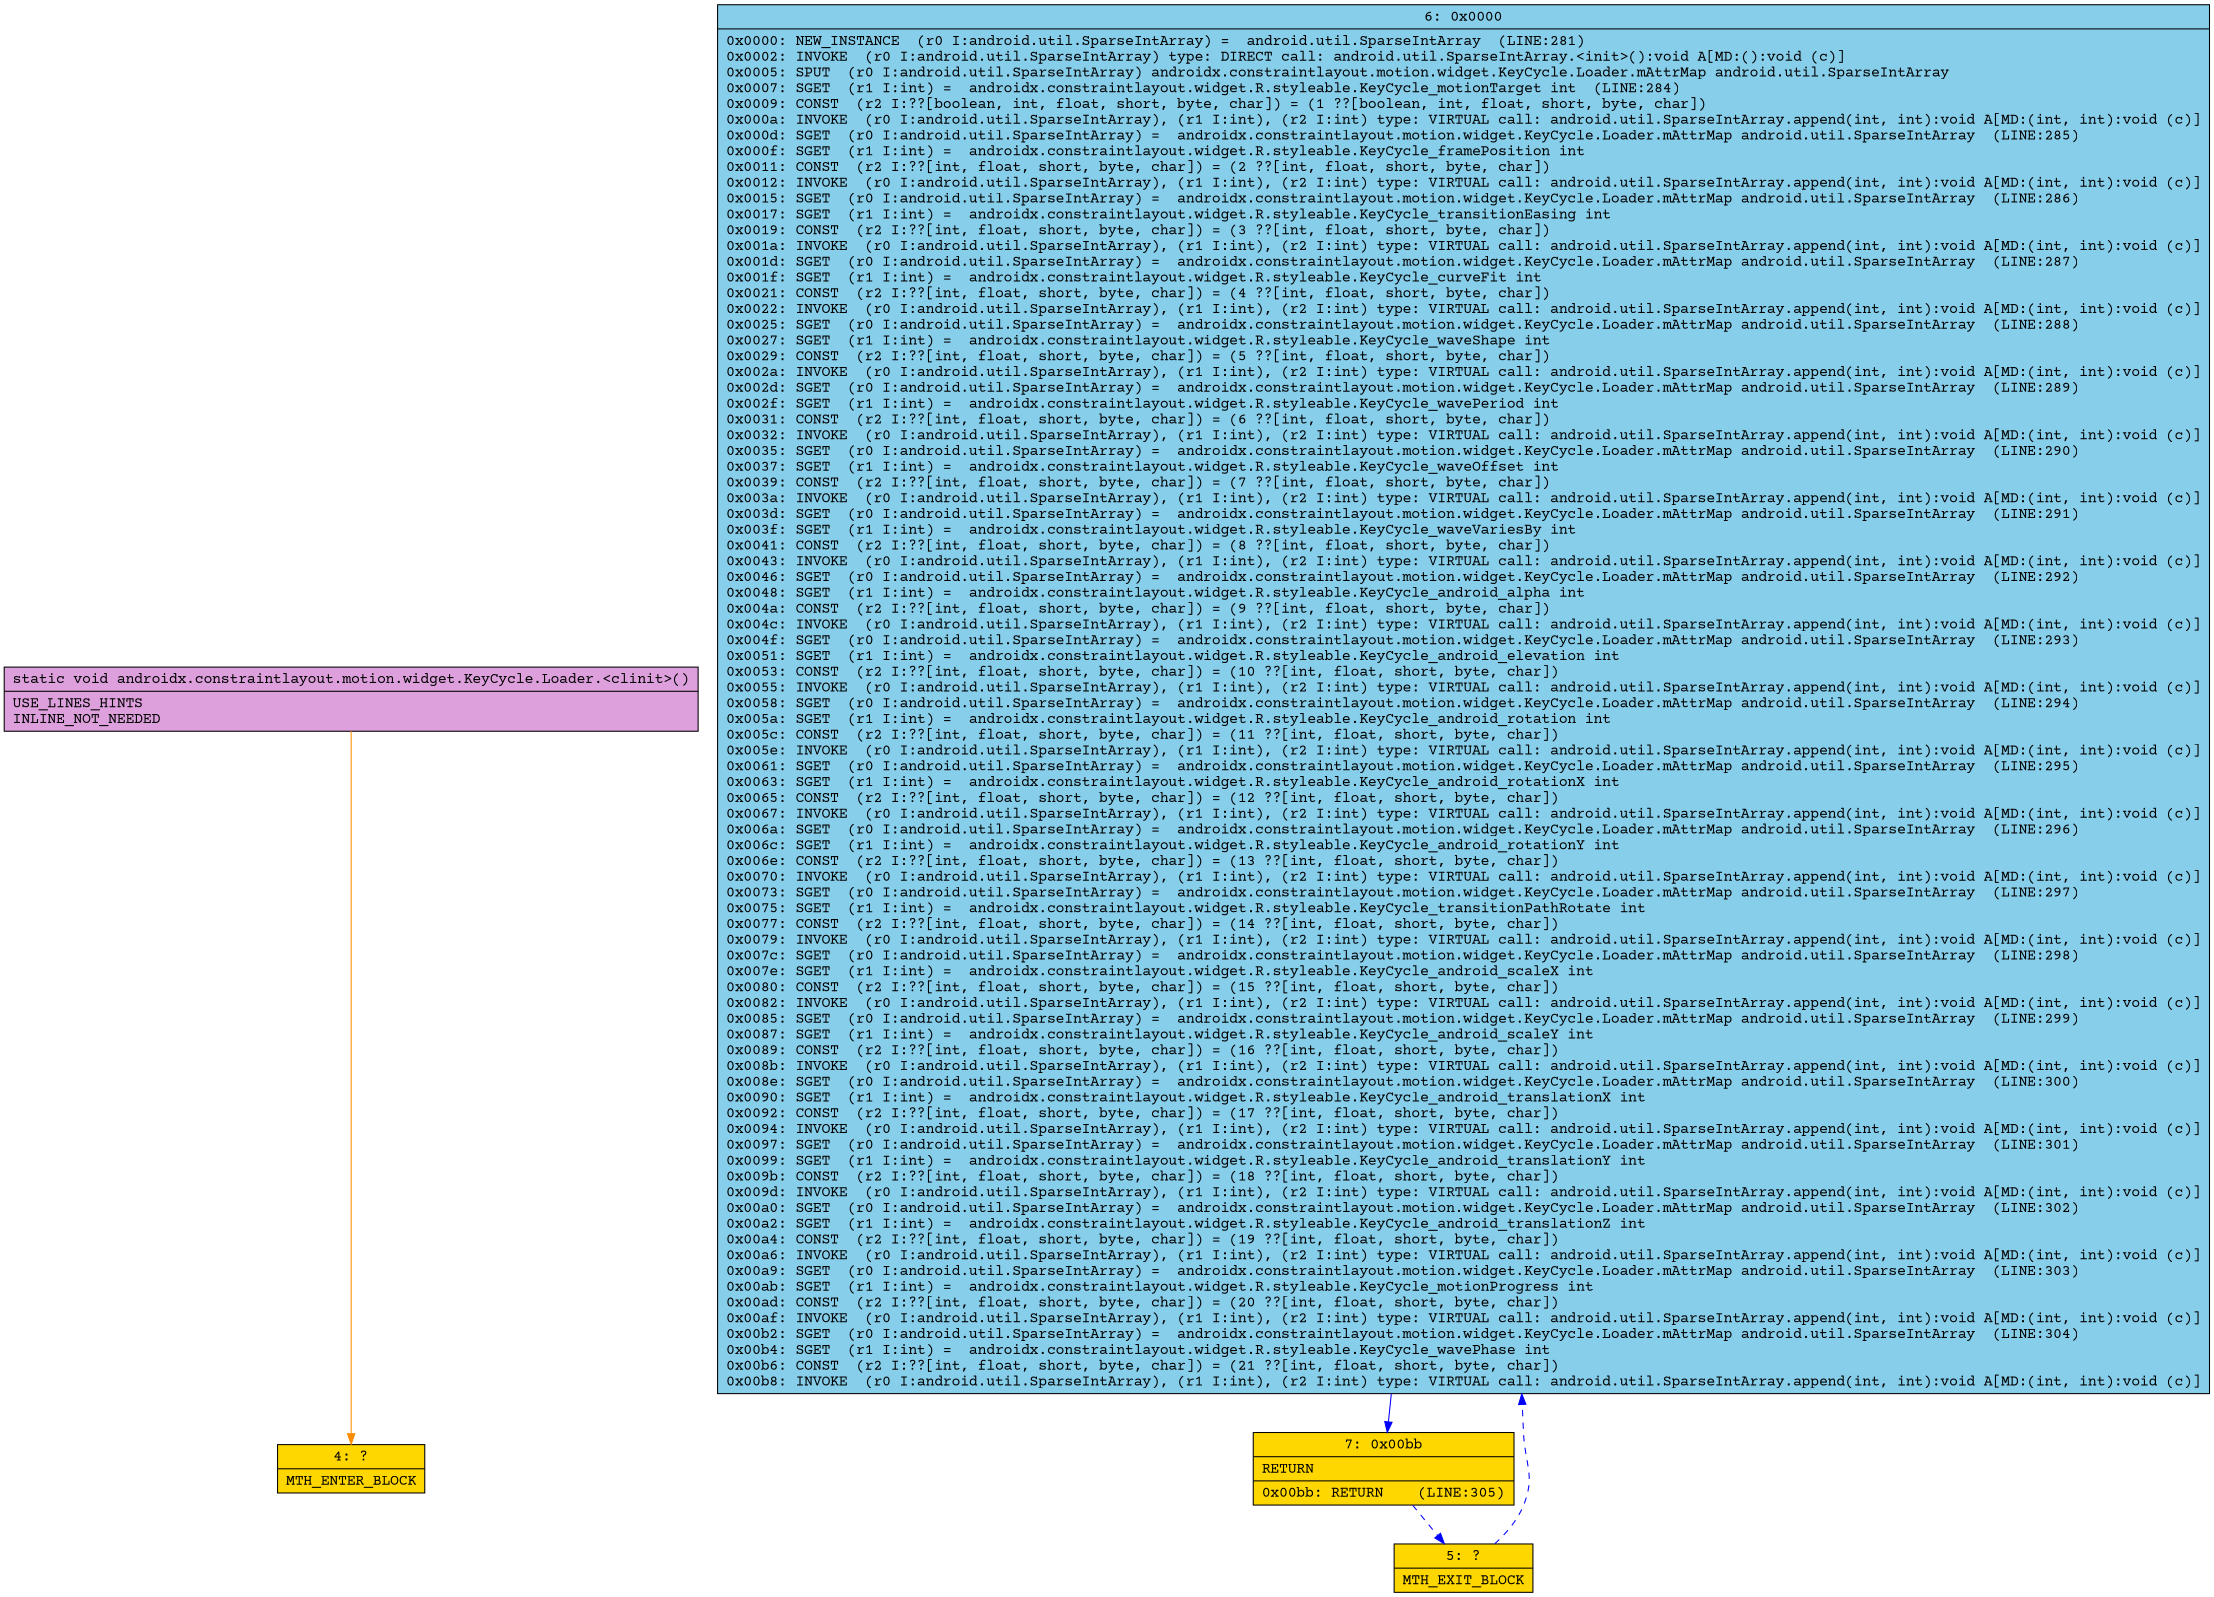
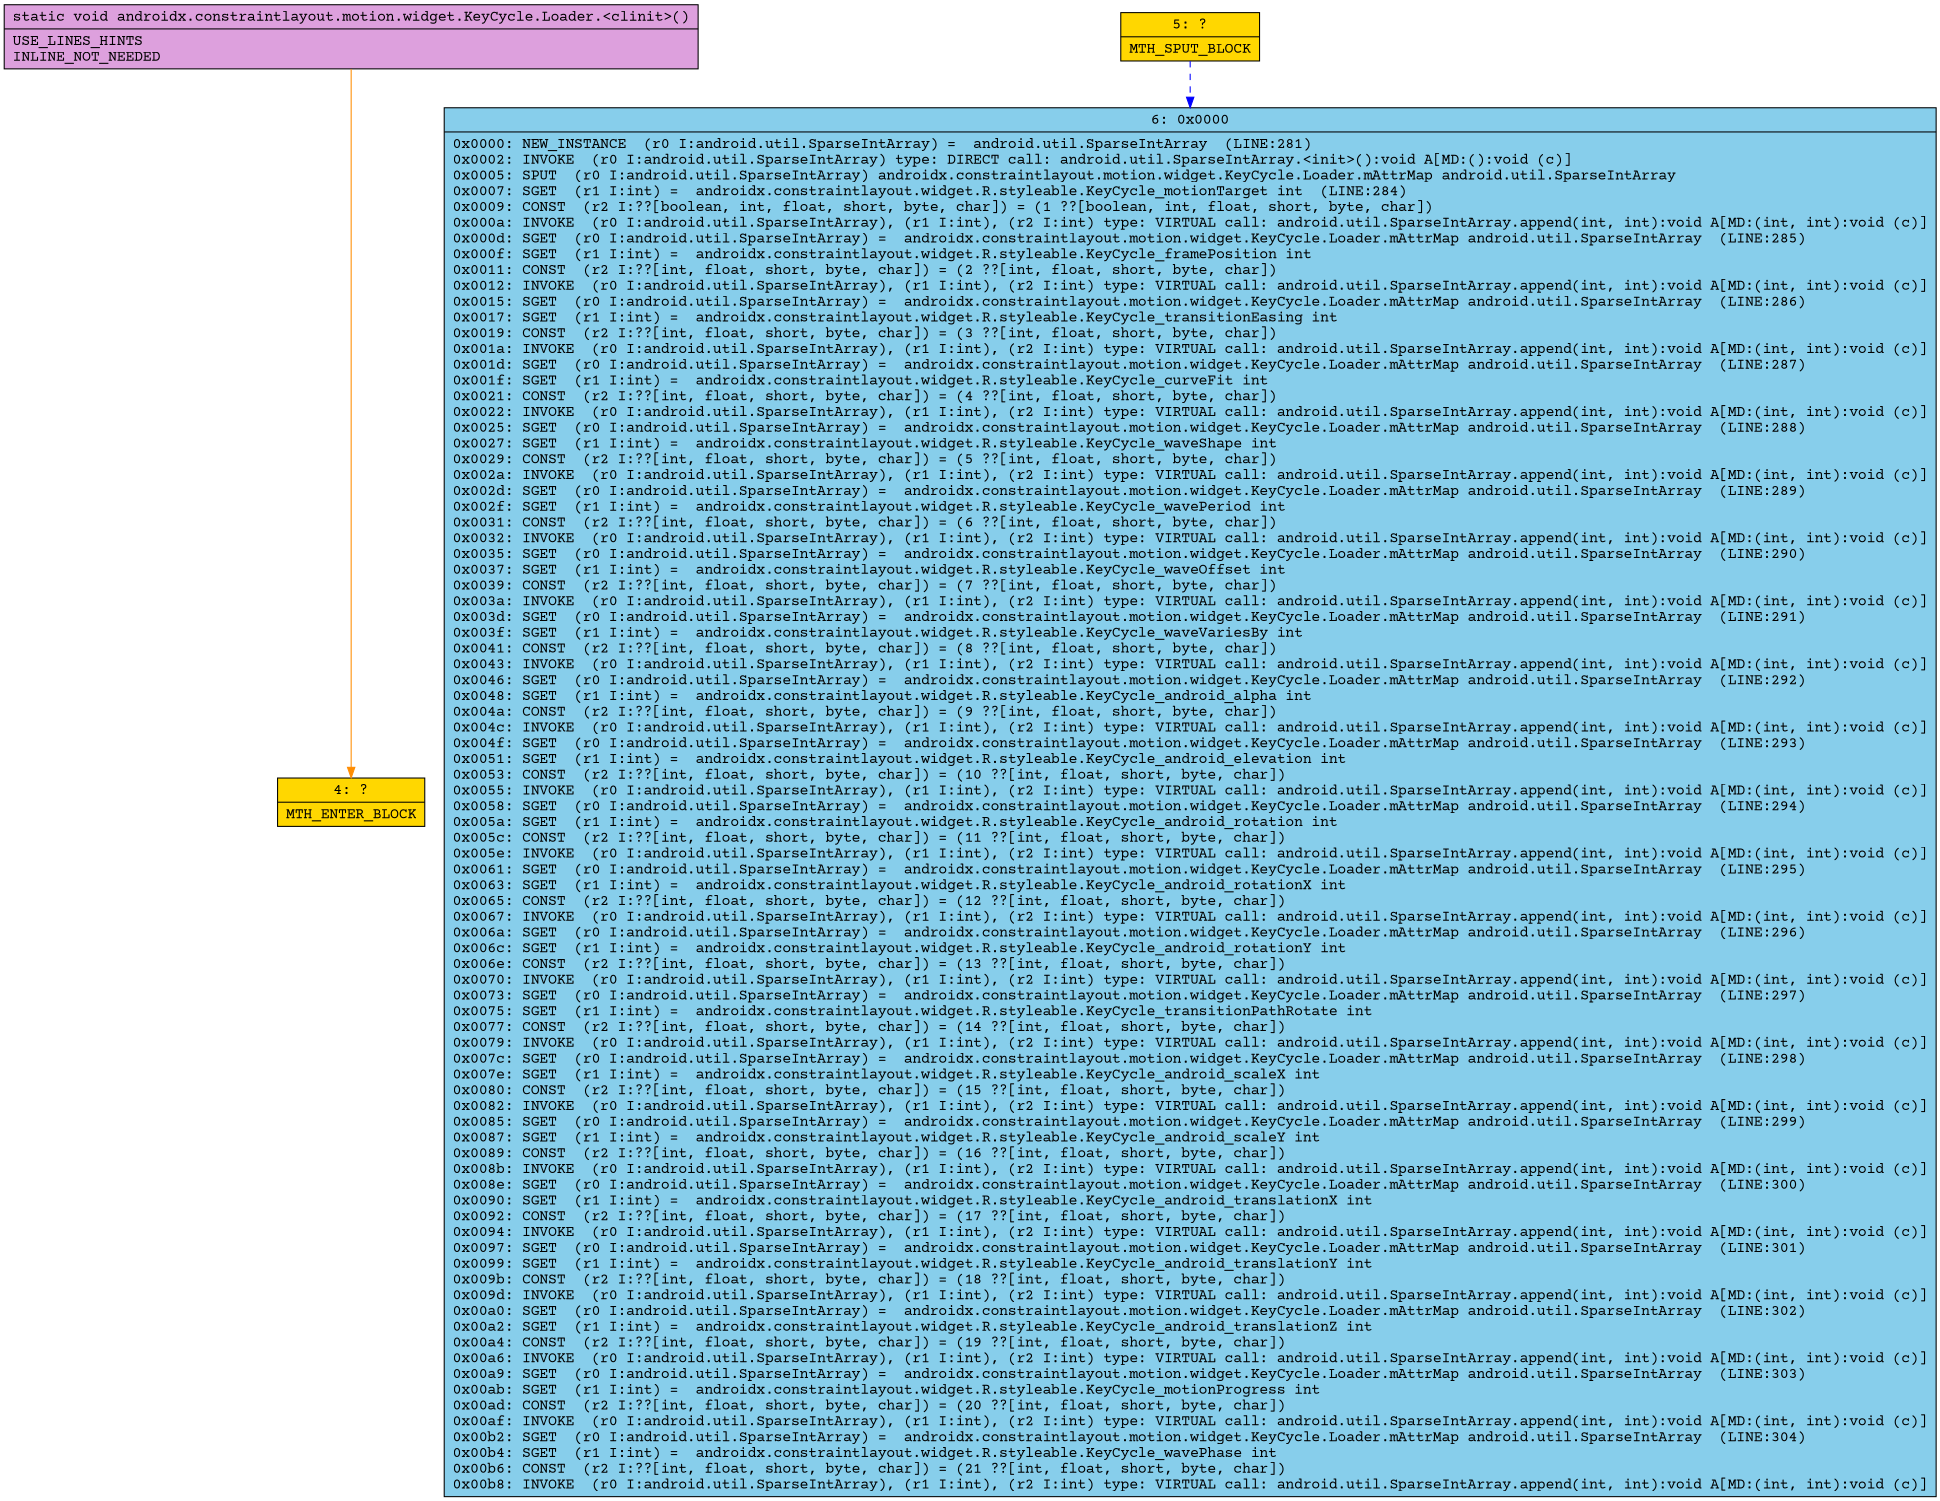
(1384, 1469) -> none
(1464, 1580) -> (1190, 48)
